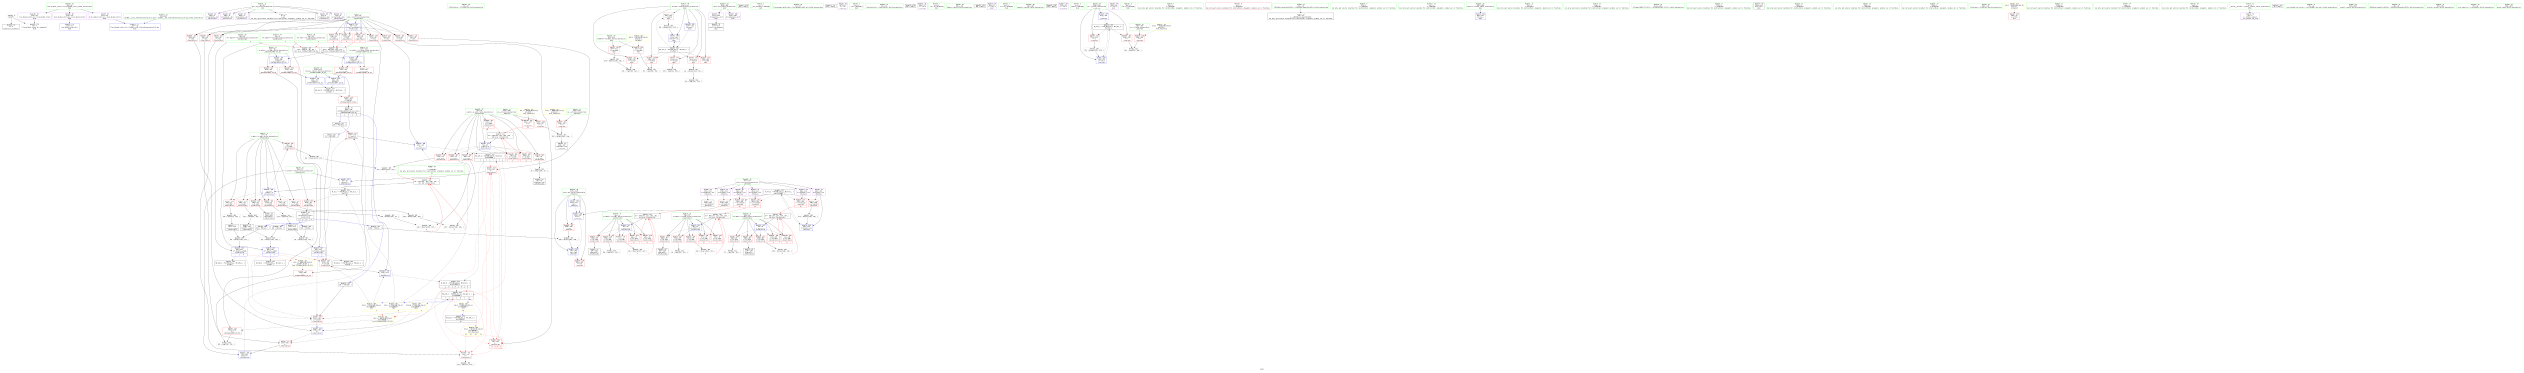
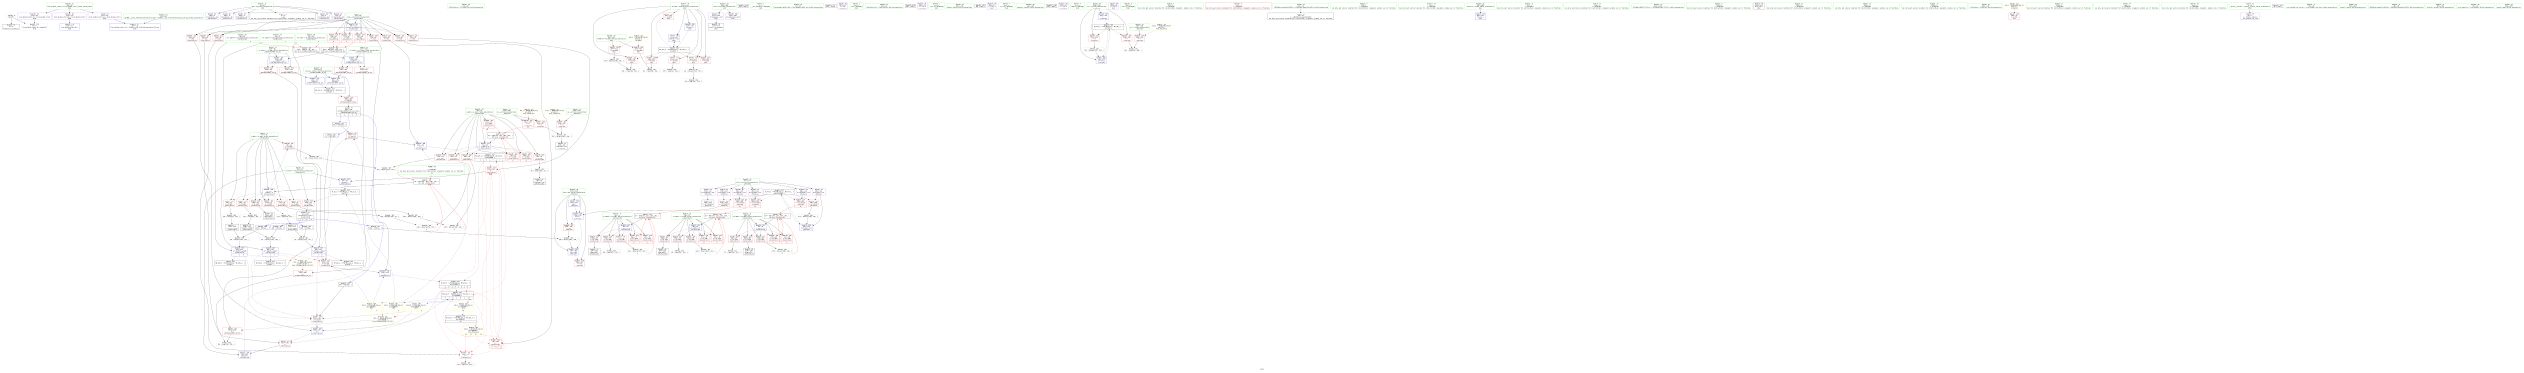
(668, 27) -> none
